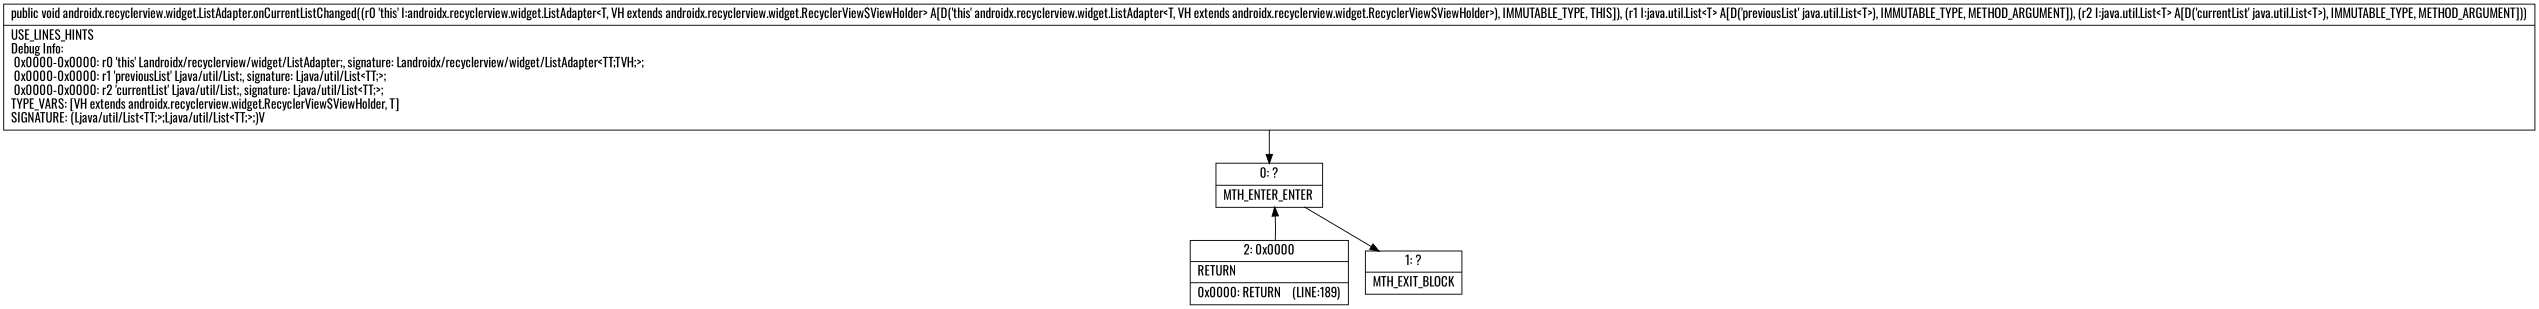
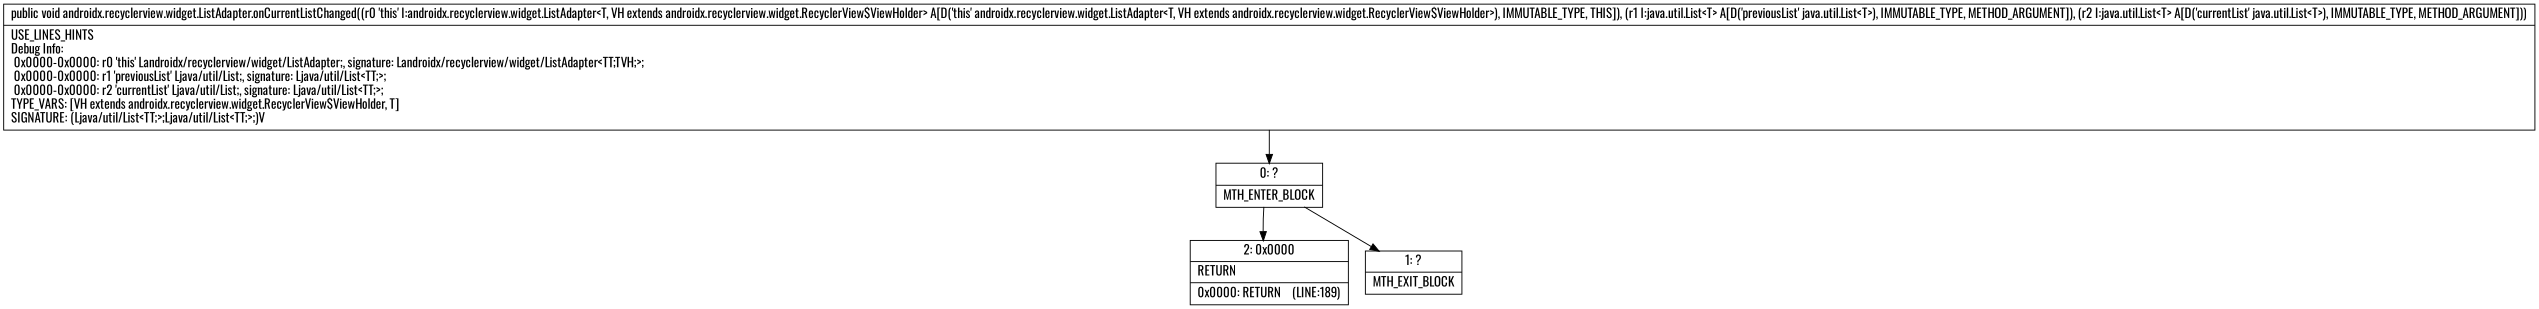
(1268, 196) -> (1269, 196)
(1275, 229) -> (1263, 219)
